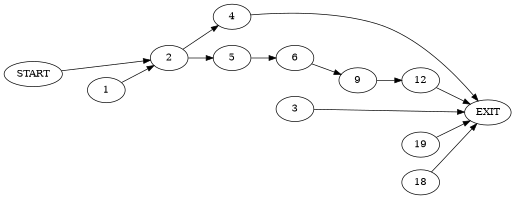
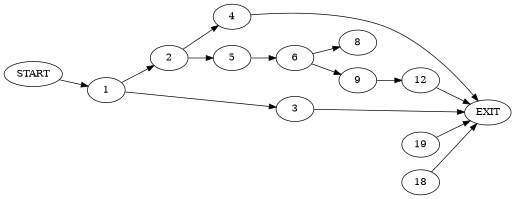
none -> (358, 43)
(102, 66) -> (70, 82)
none -> (197, 99)
